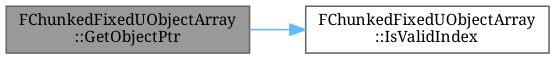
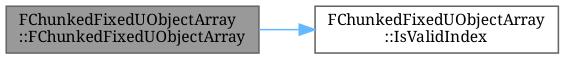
(128, 30) -> (133, 30)
